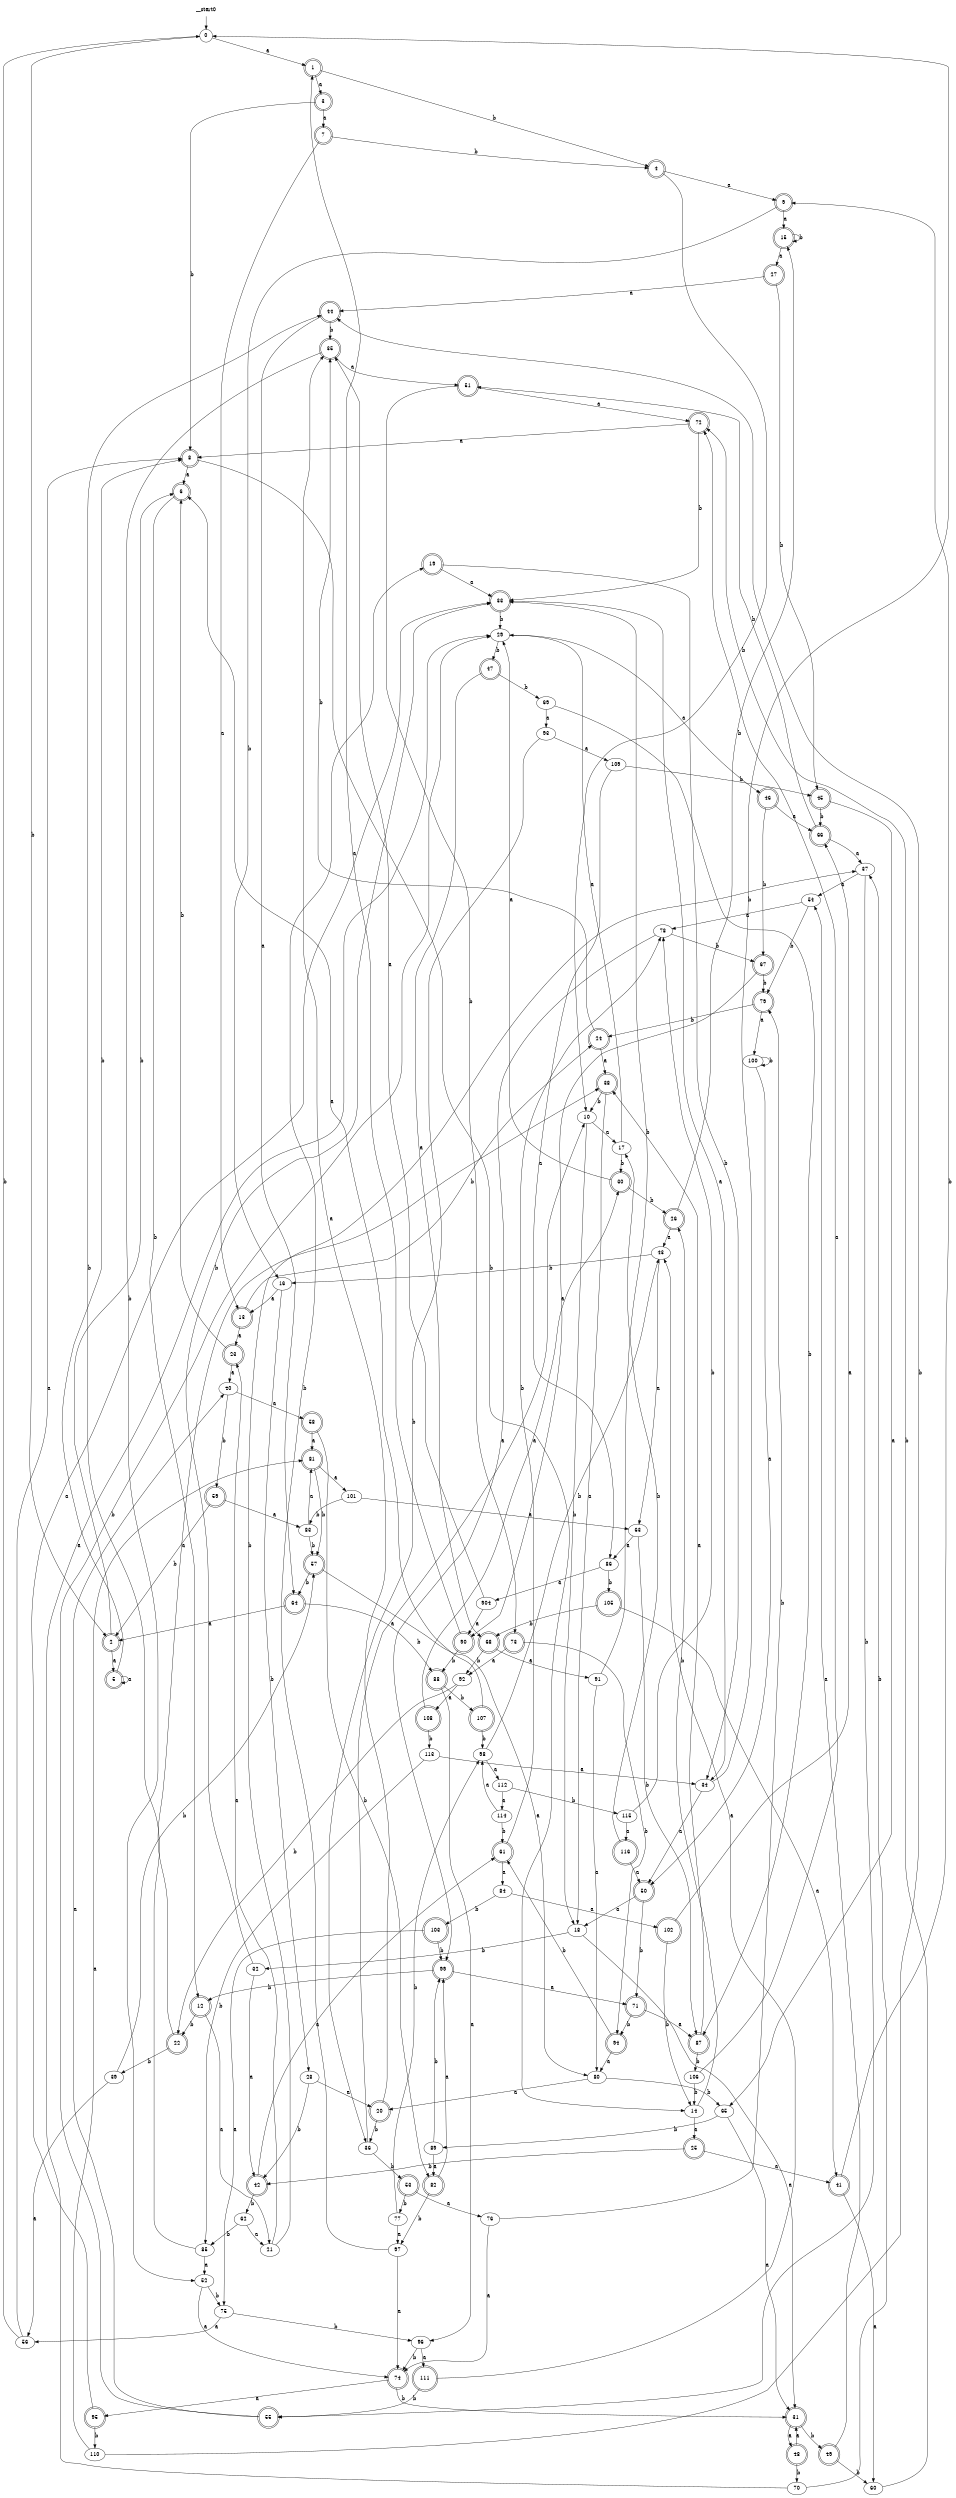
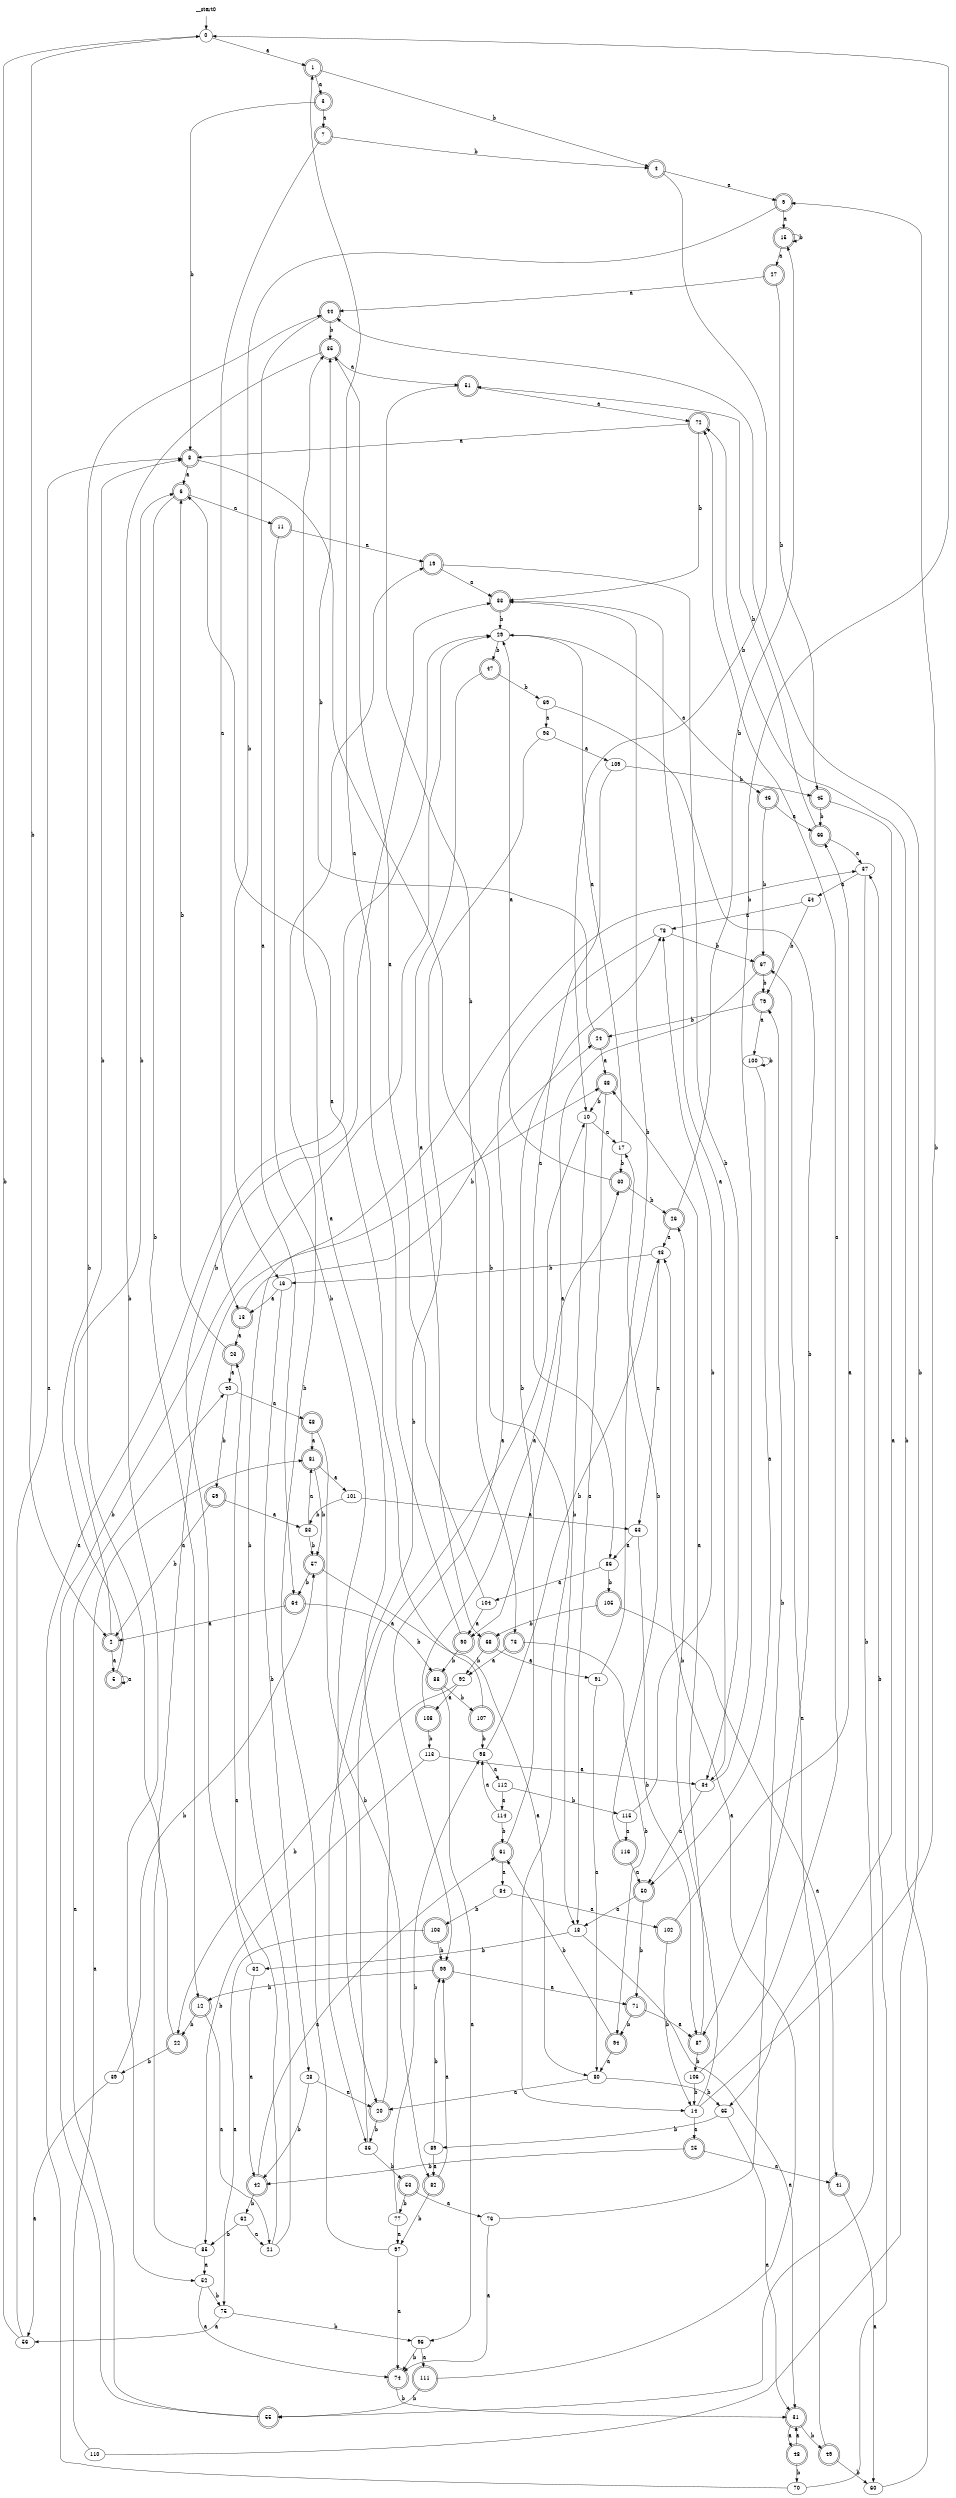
none -> (281, 527)
(948, 1141) -> (935, 1149)
(486, 1603) -> (486, 1603)
(824, 1680) -> (801, 1744)
(95, 2418) -> none
